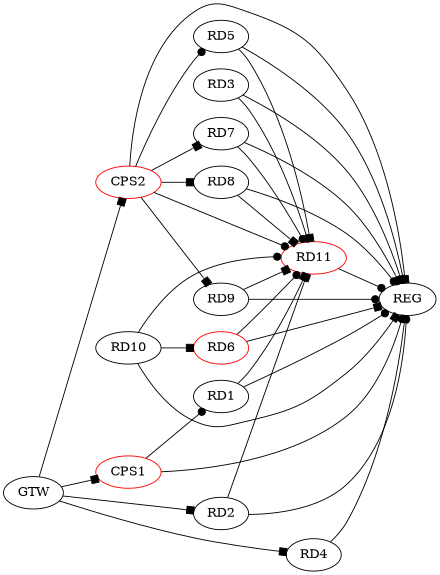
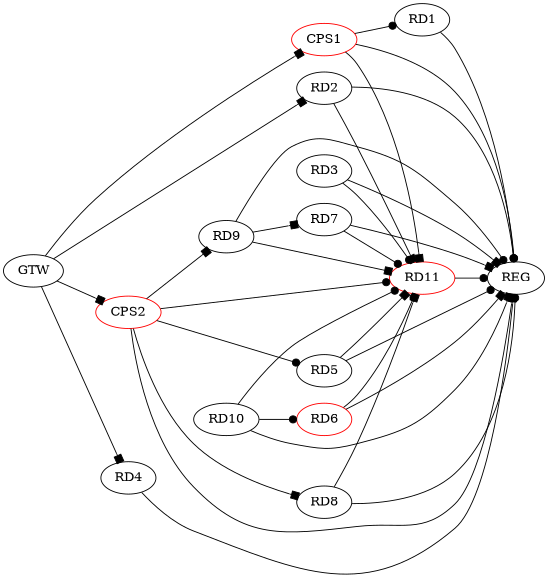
(172, 160) -> (271, 229)
(269, 343) -> (396, 147)
(173, 348) -> (274, 419)
